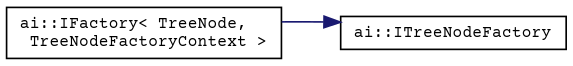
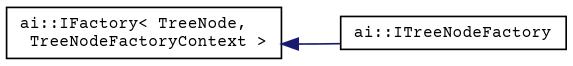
(303, 22) -> (319, 44)
